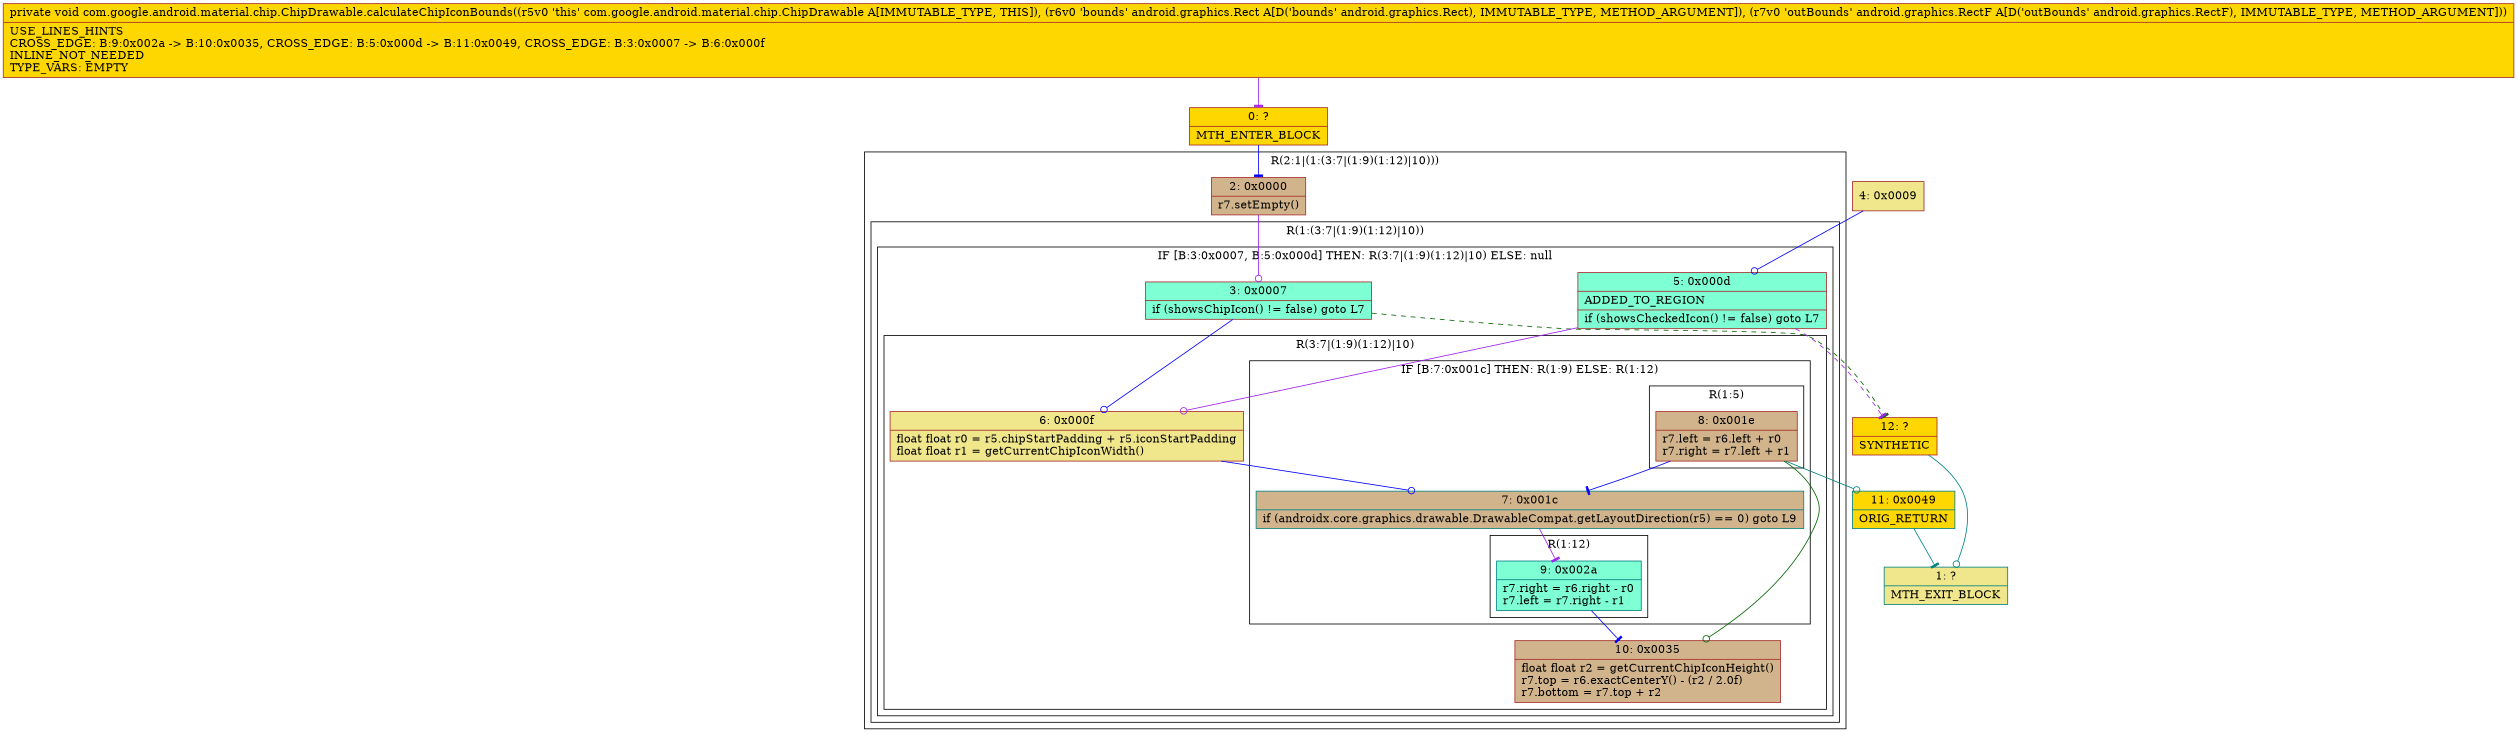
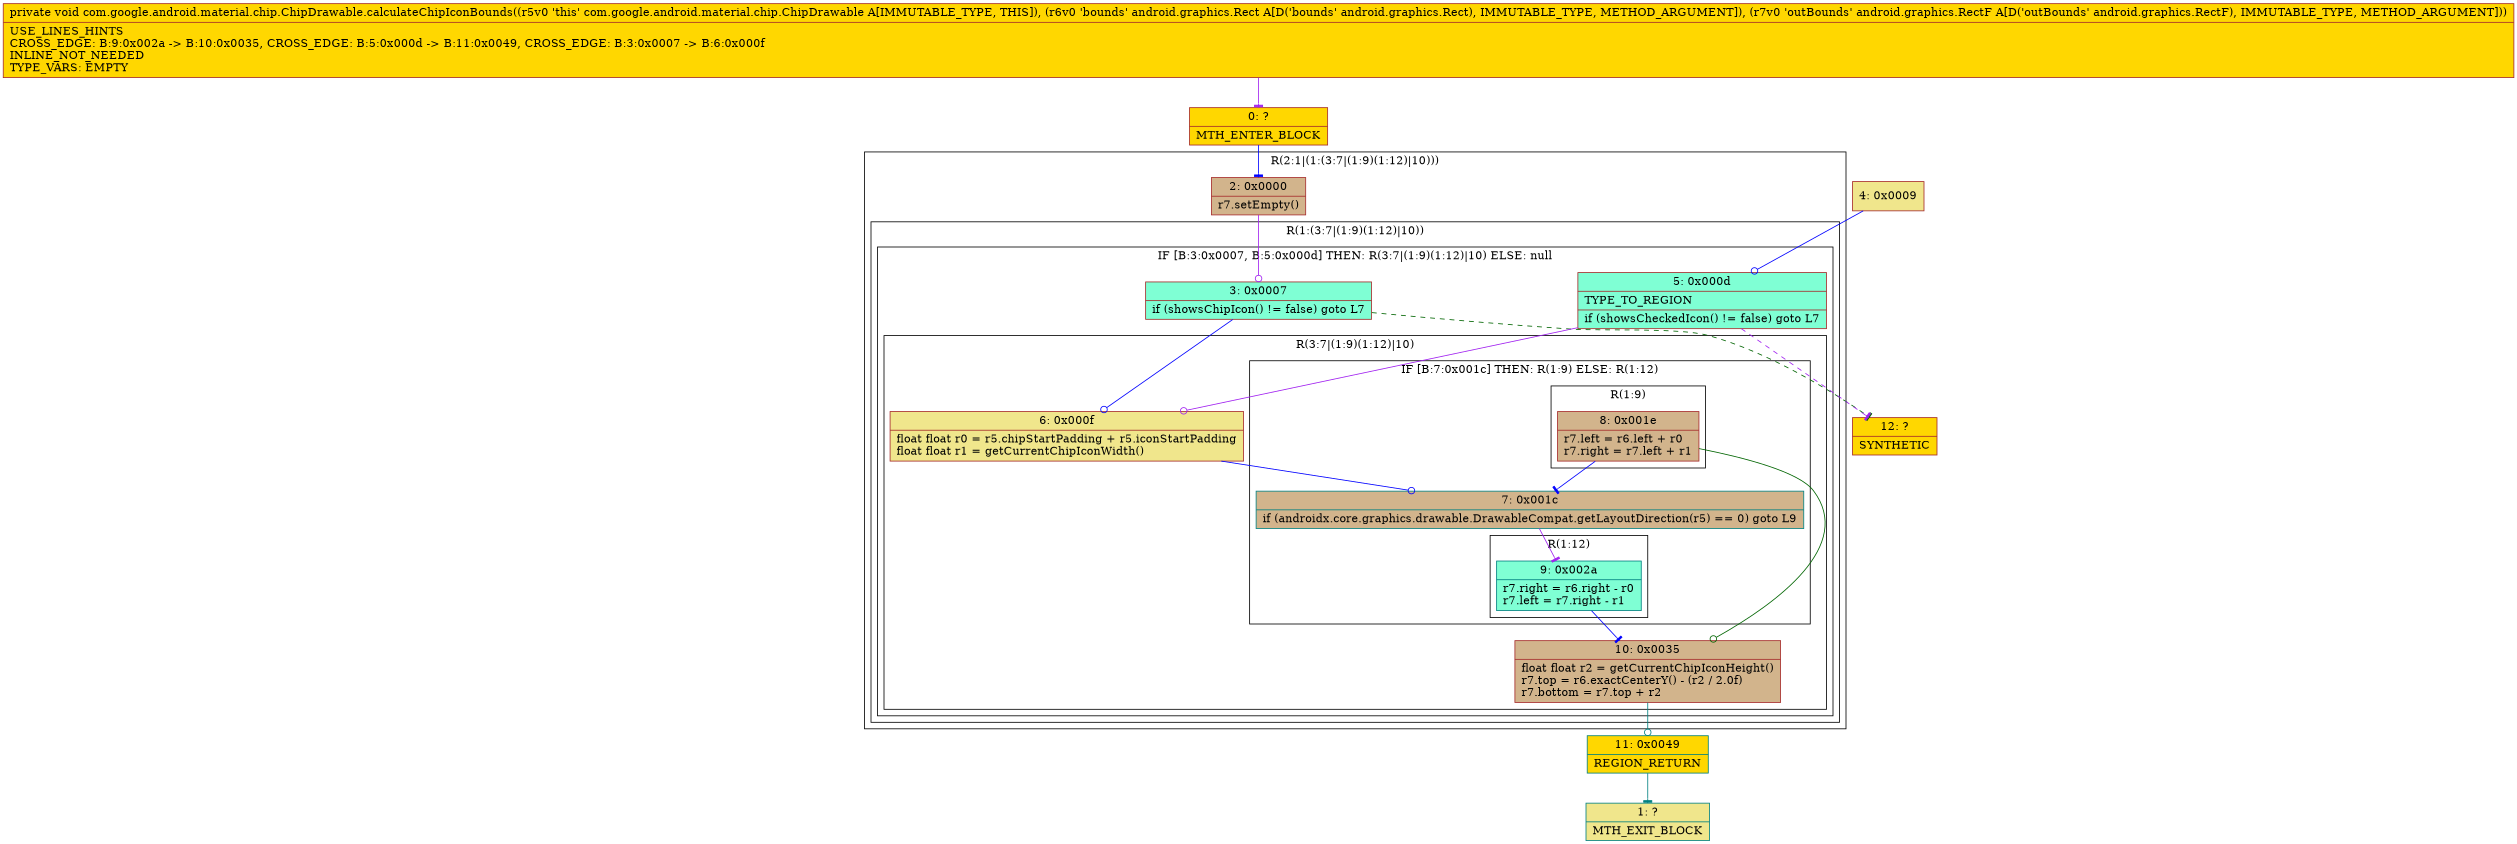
(1645, 300) -> (1638, 300)
(1727, 395) -> (1628, 395)
(1820, 475) -> (1648, 716)
(1966, 502) -> none
(1904, 519) -> (1648, 763)
